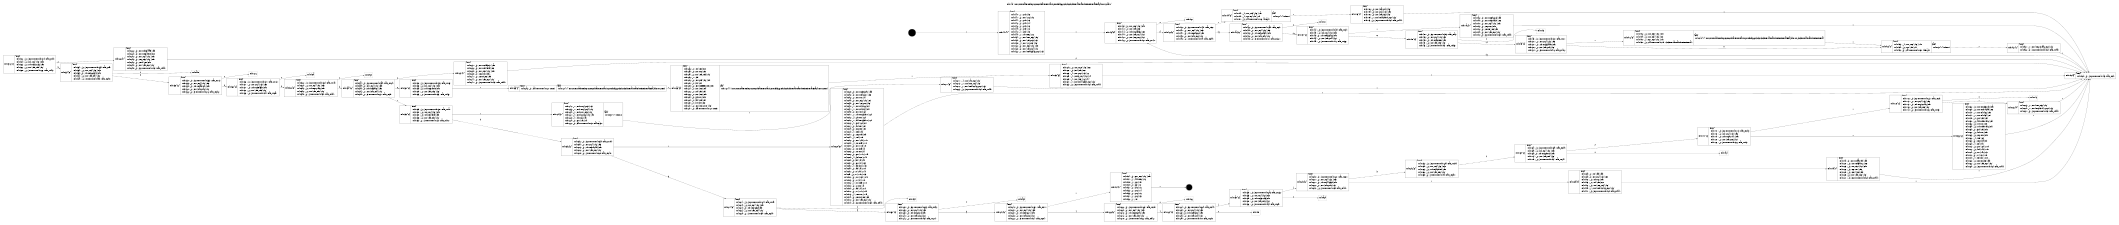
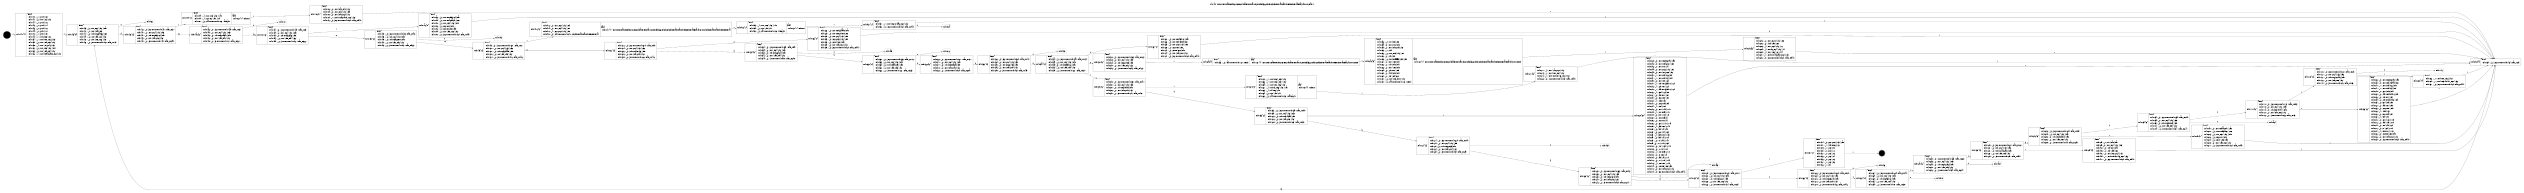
(1723, 49) -> (564, 51)
(292, 77) -> (928, 26)
